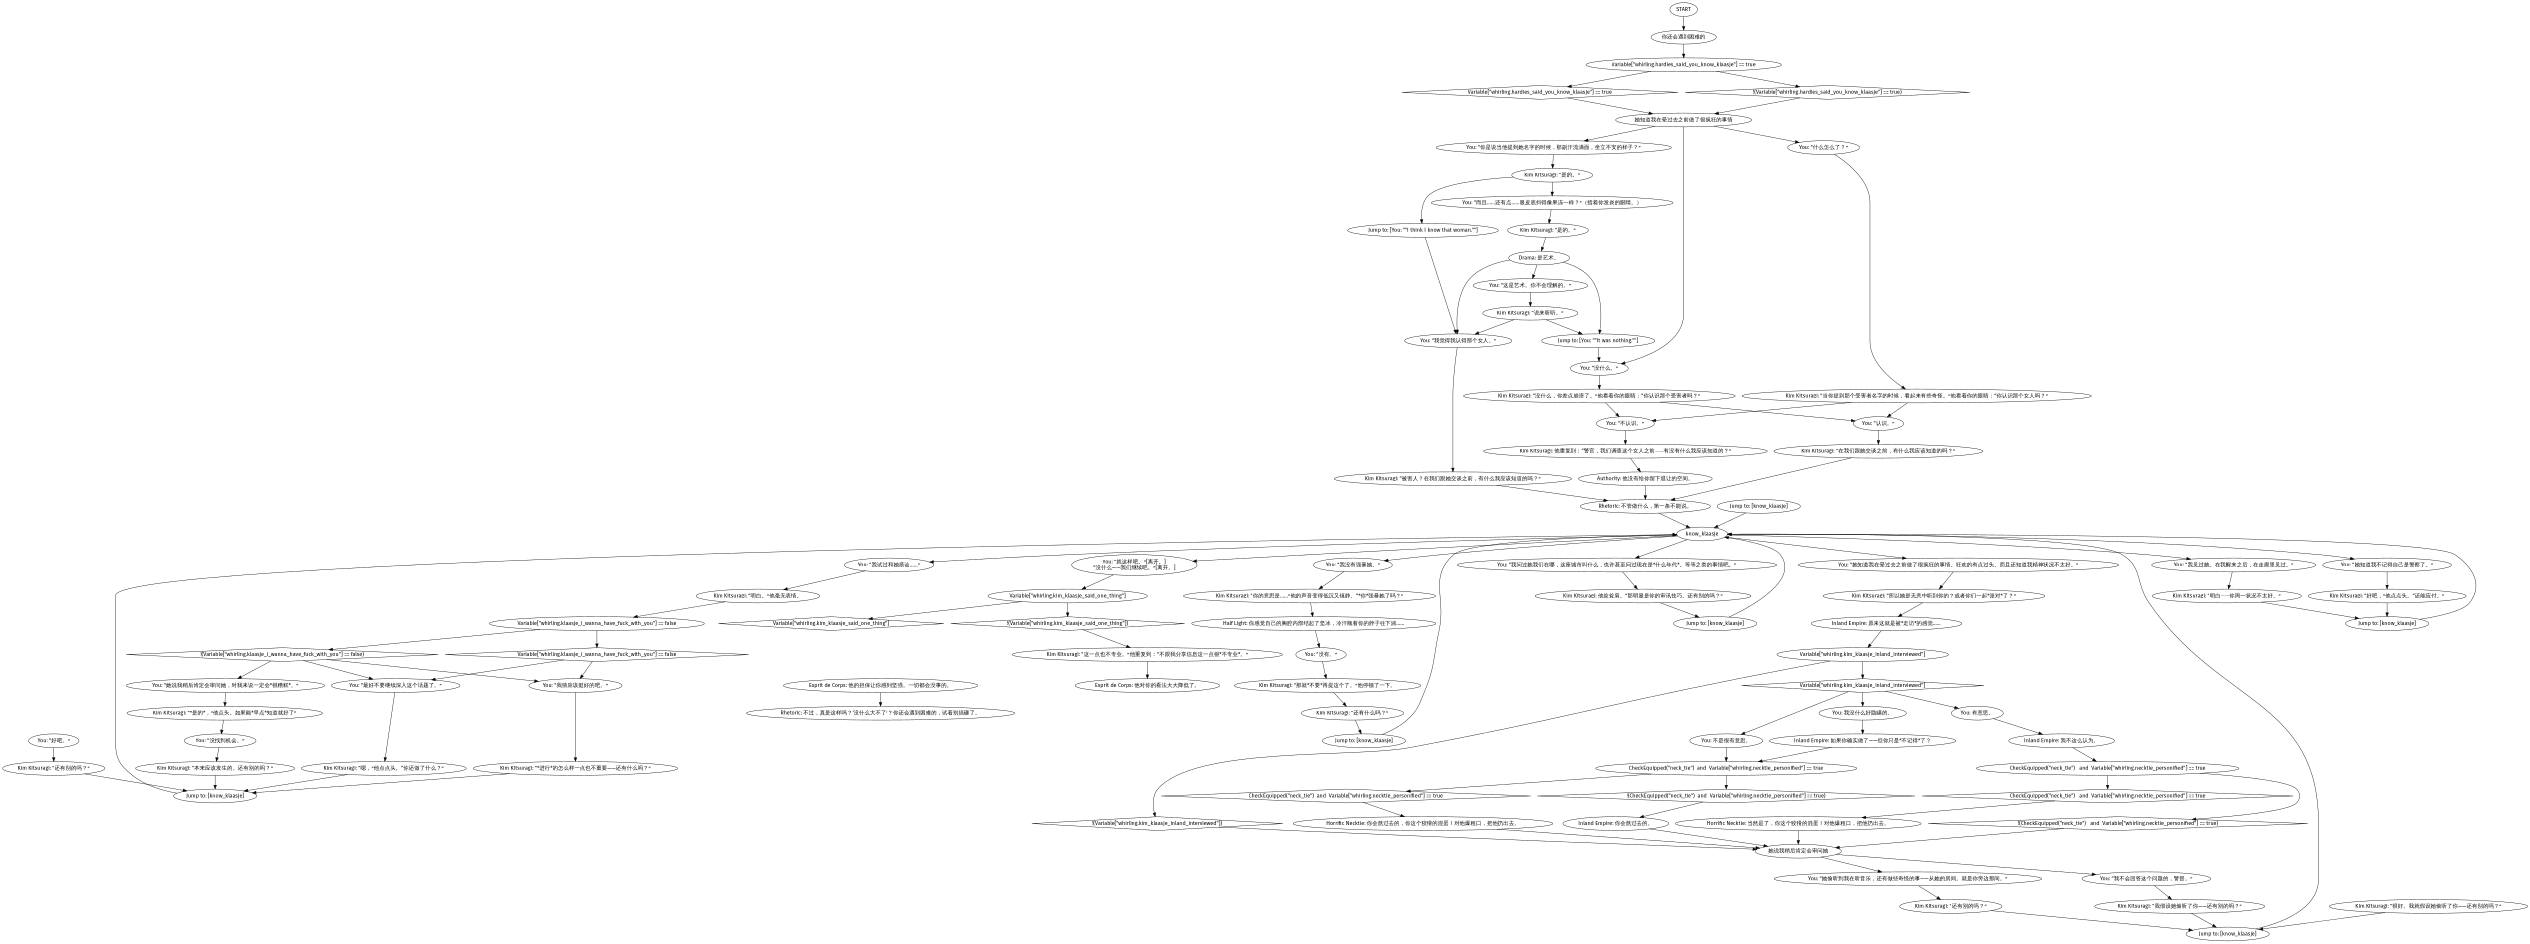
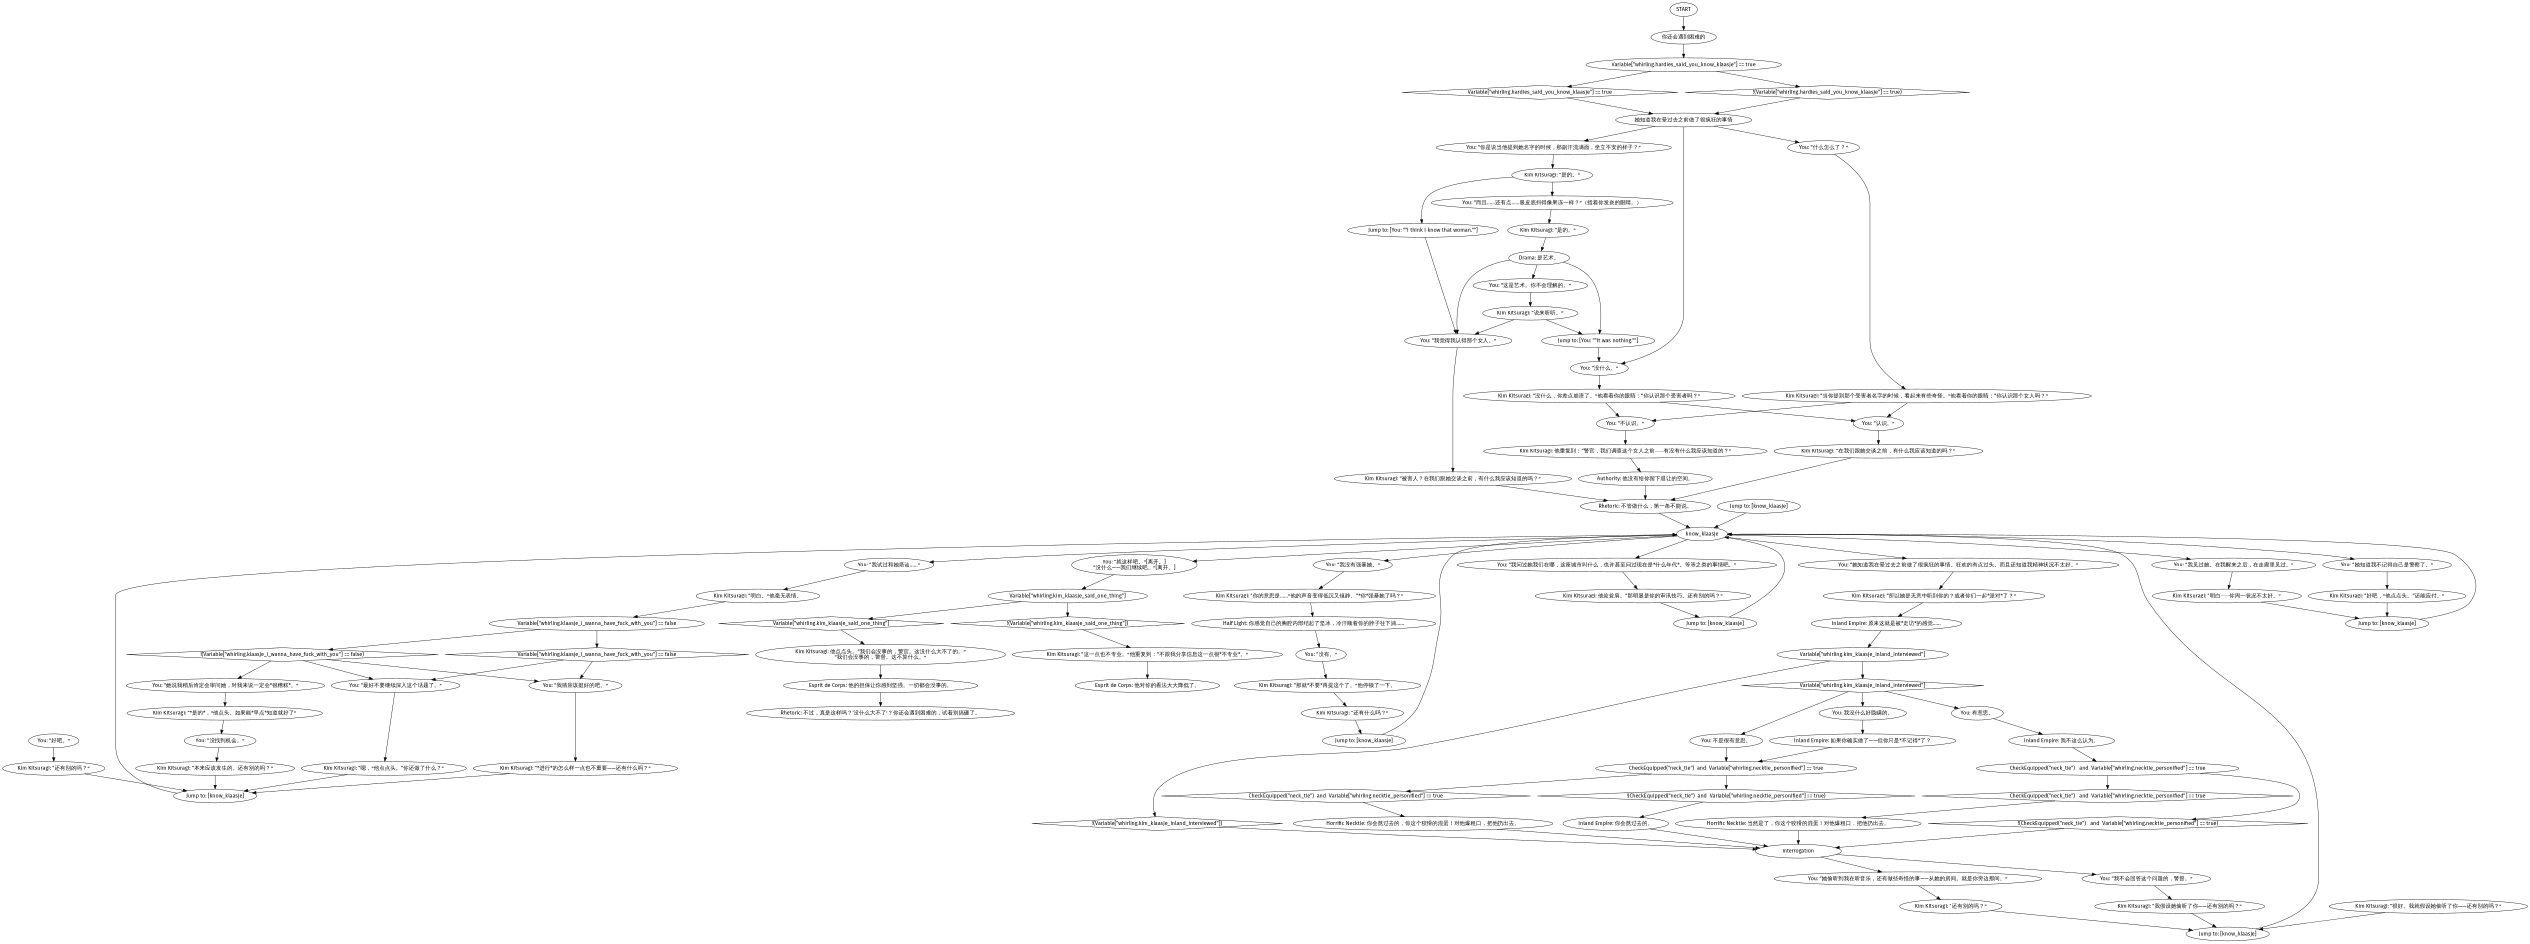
none -> (881, 655)
(1798, 851) -> (1798, 851)
